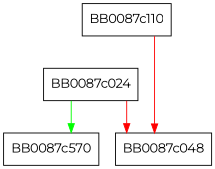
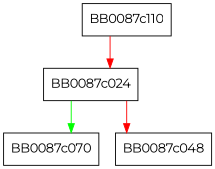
(155, 80) -> (110, 48)
(51, 149) -> (51, 149)
